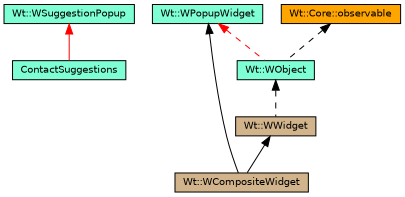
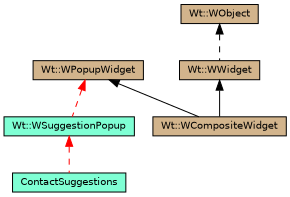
(208, 14) -> (88, 70)
(341, 14) -> none
(246, 45) -> (77, 103)
(69, 47) -> (69, 160)
(276, 70) -> (220, 14)
